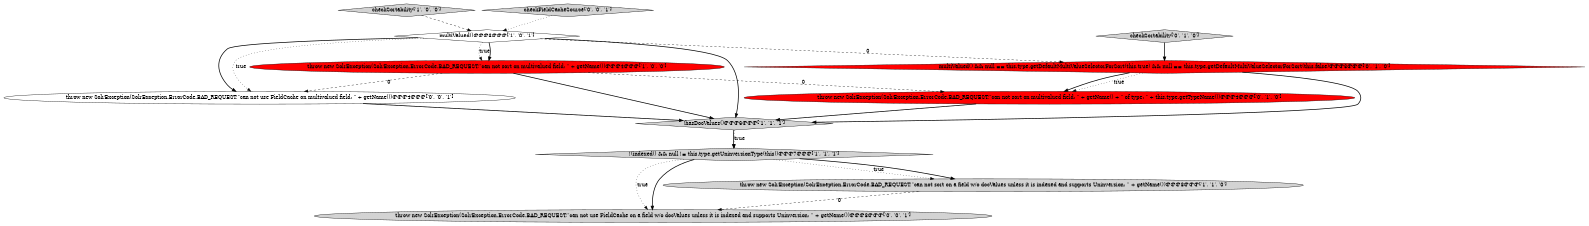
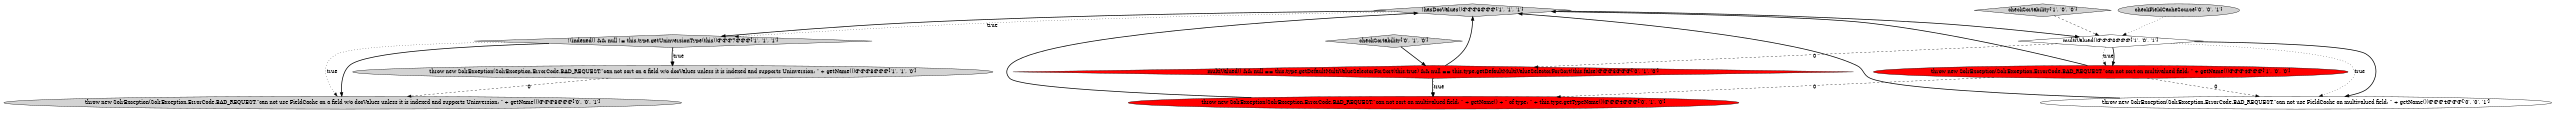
(568, 10) -> (2179, 10)
(665, 47) -> (1843, 18)
